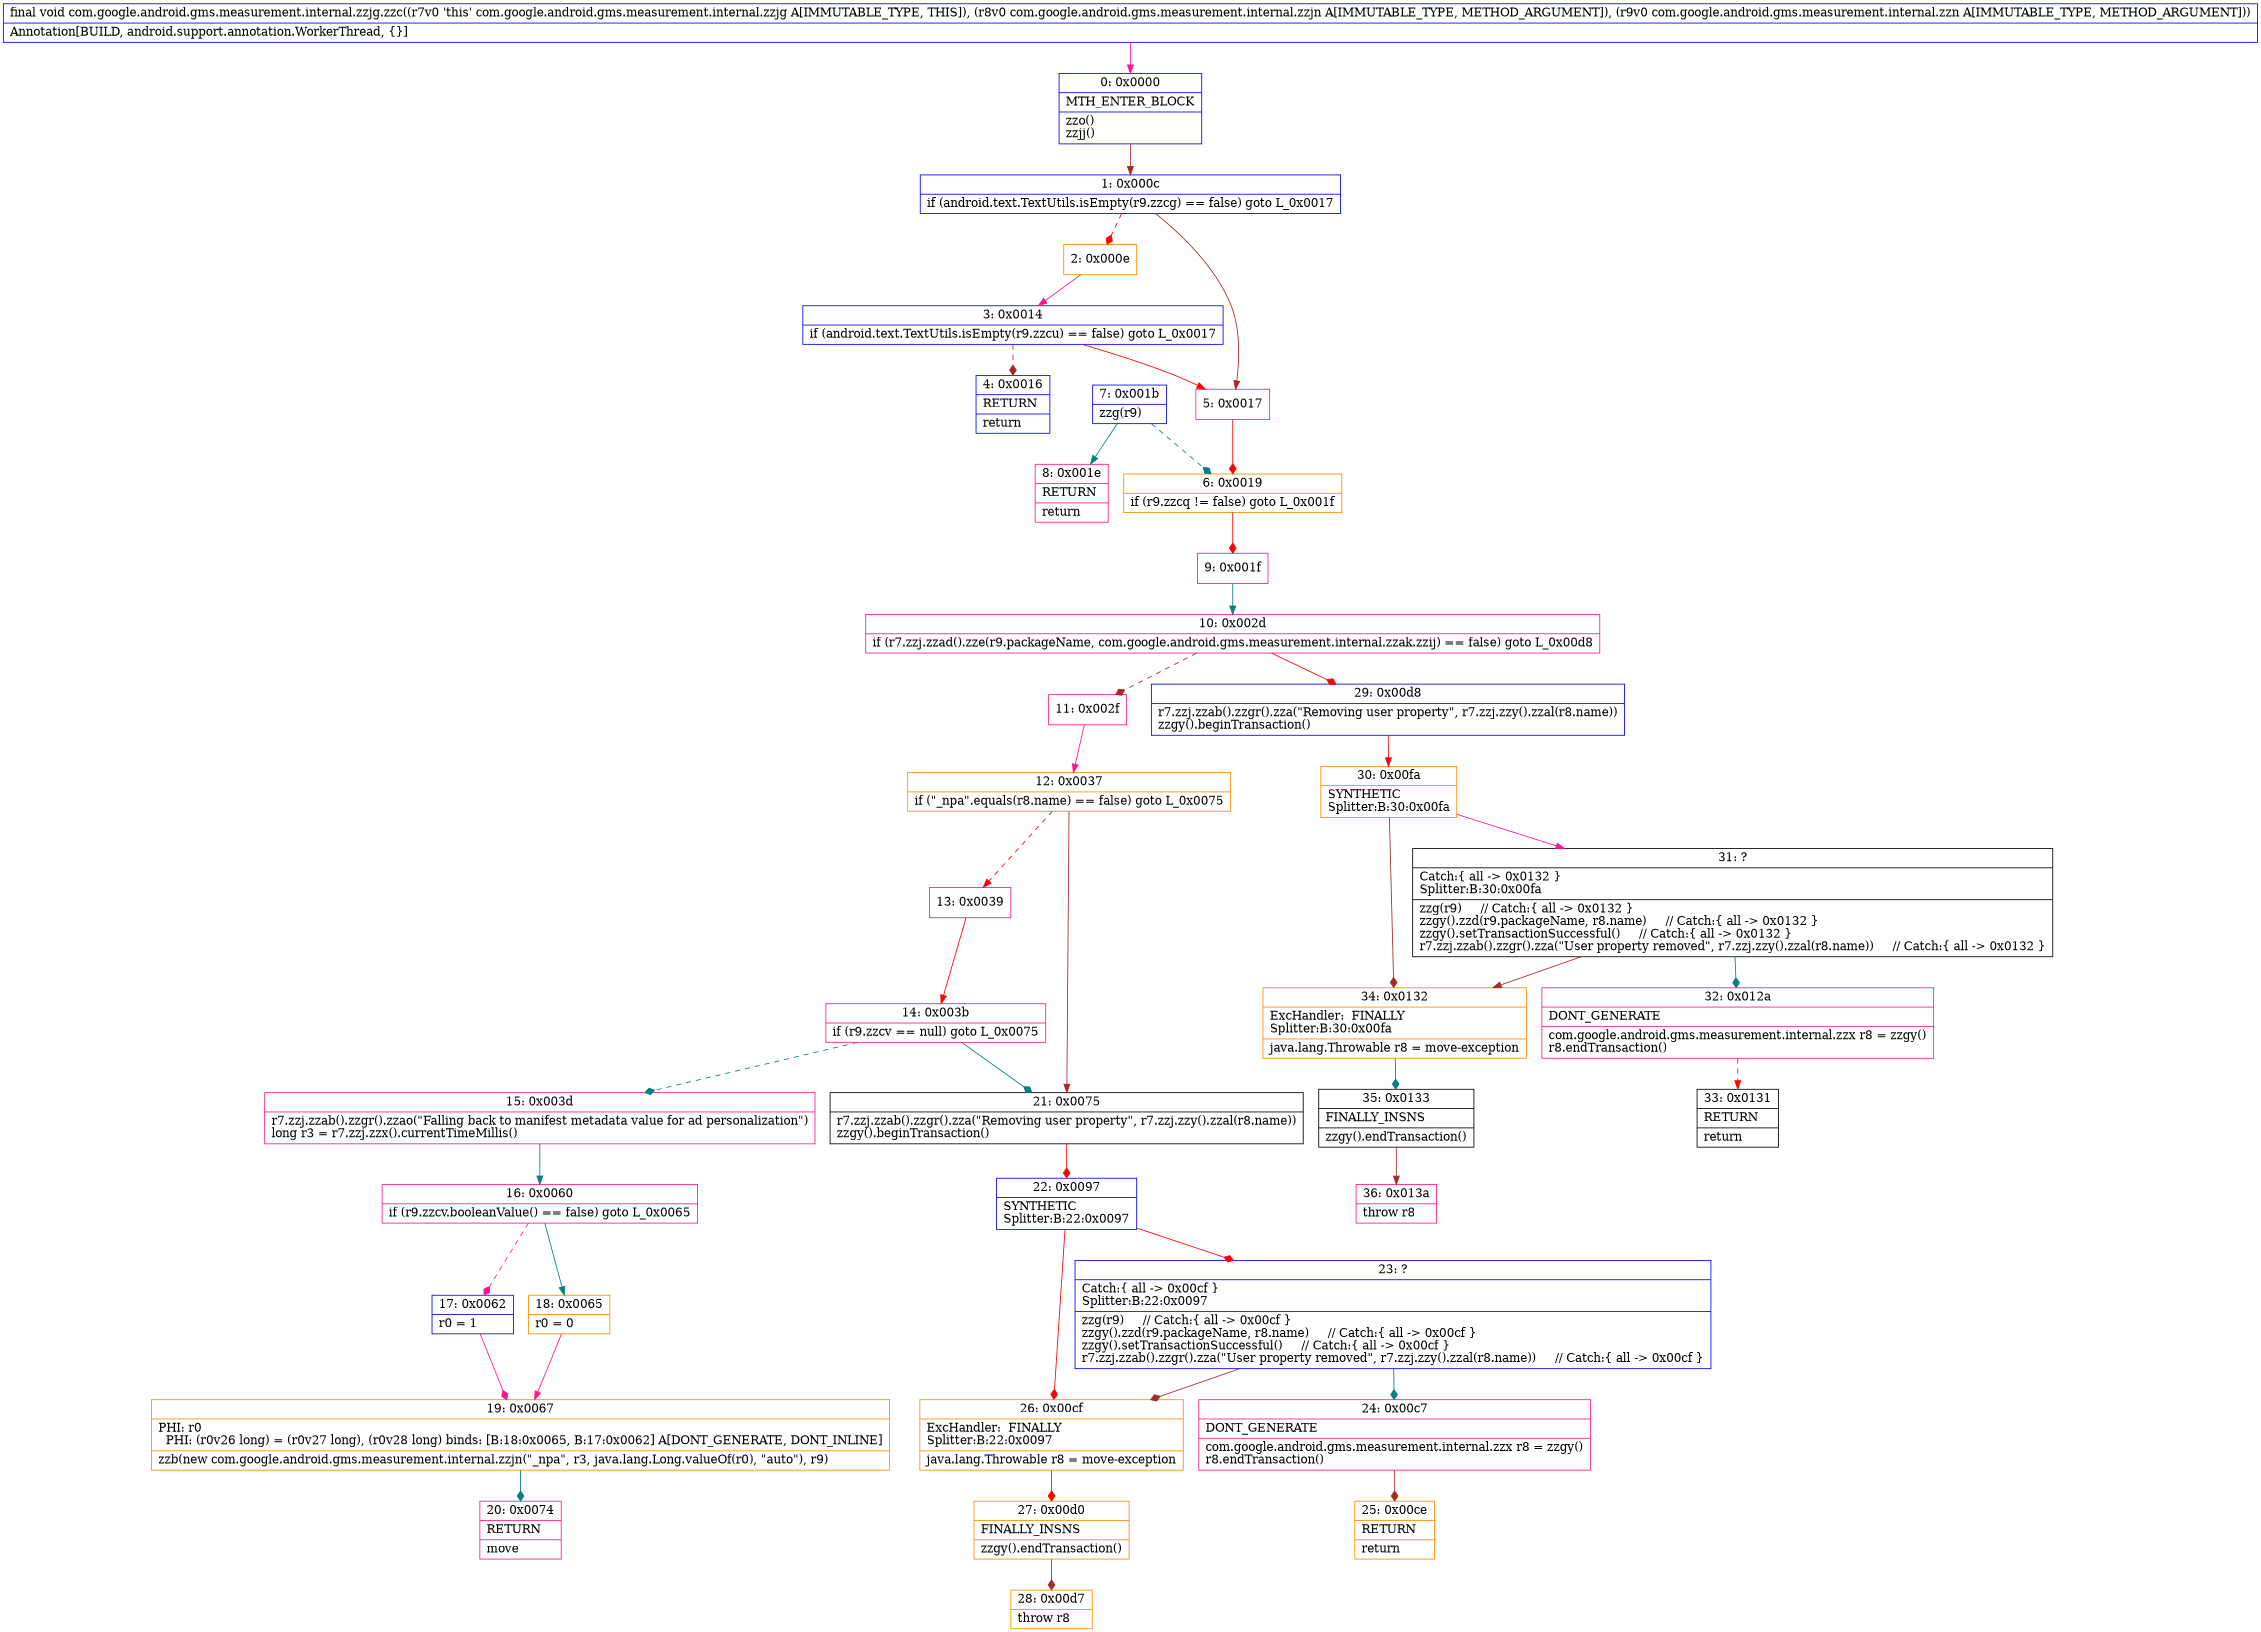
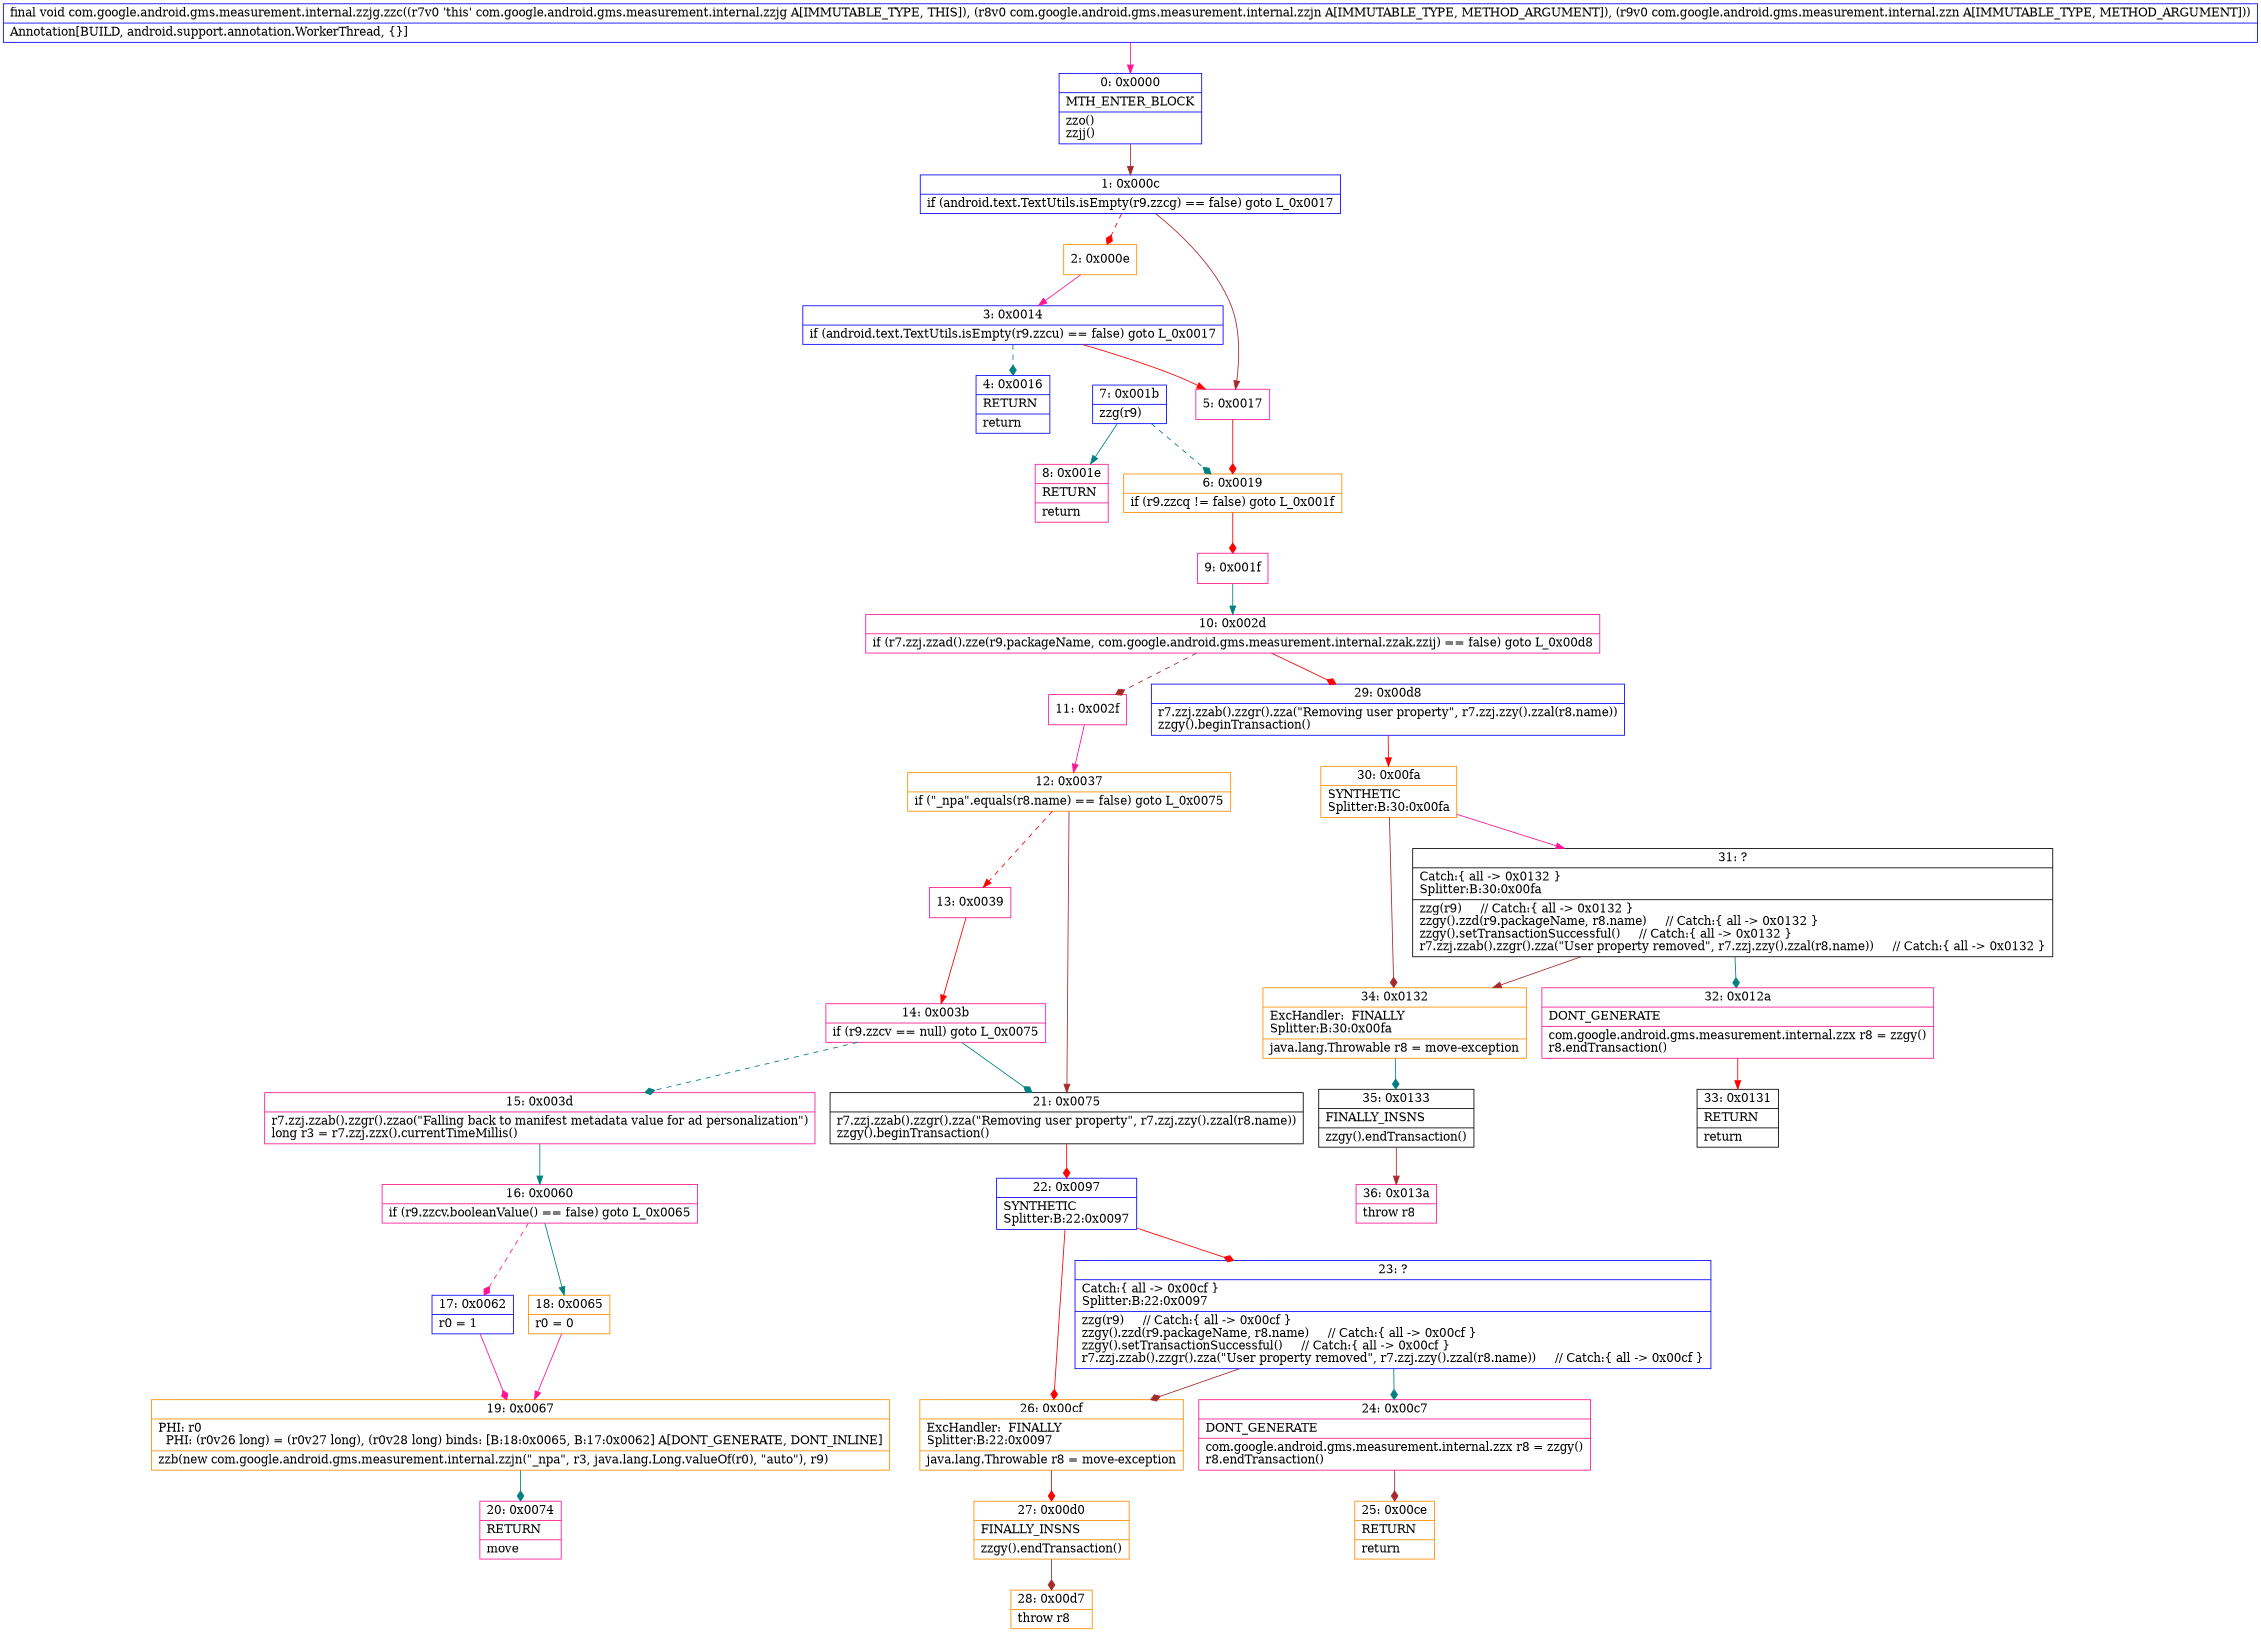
(1013, 355) -> (1013, 355)
(1738, 1070) -> (1738, 1070)
